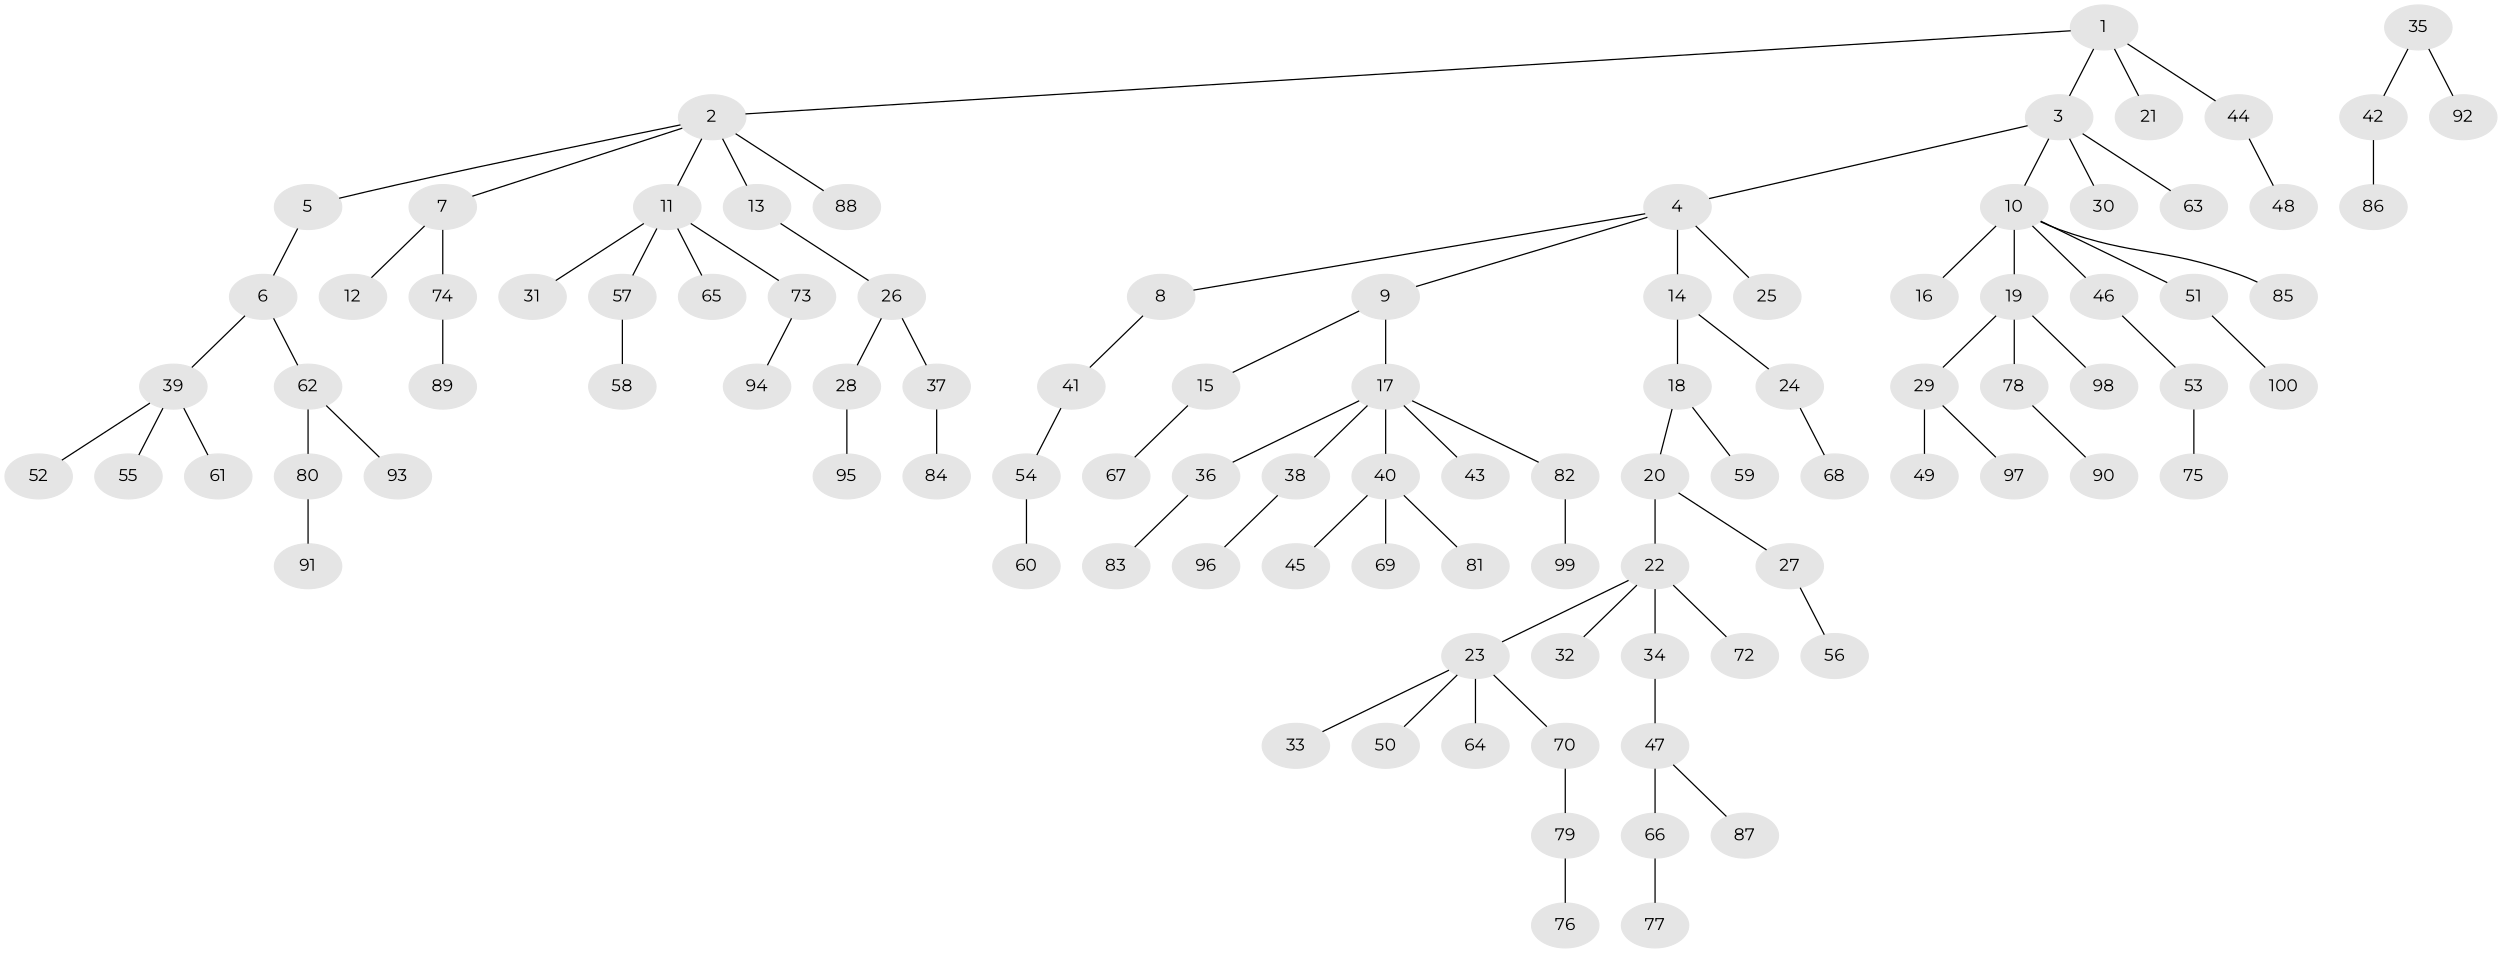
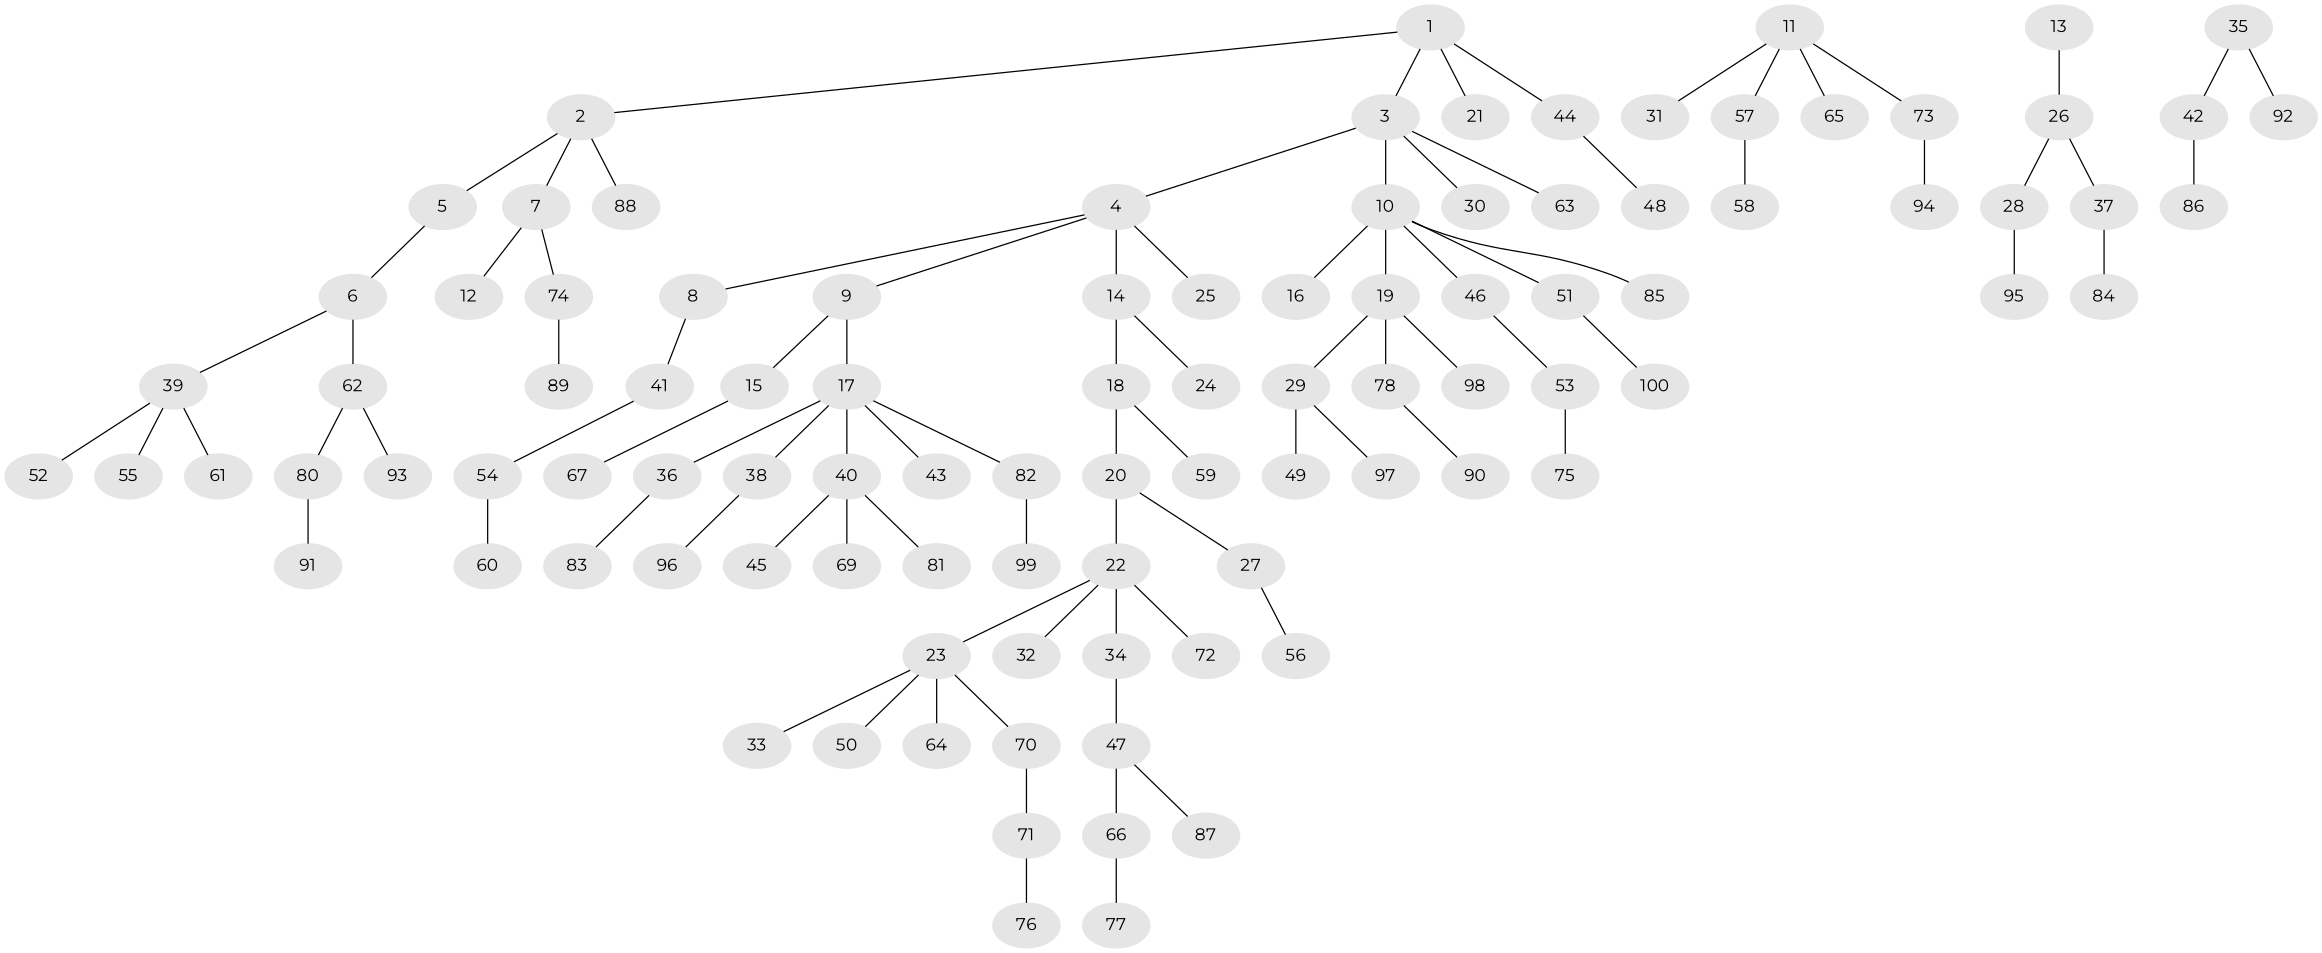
(690, 162) -> none
(735, 162) -> none
(1835, 476) -> none
(1565, 836) -> (1026, 836)
